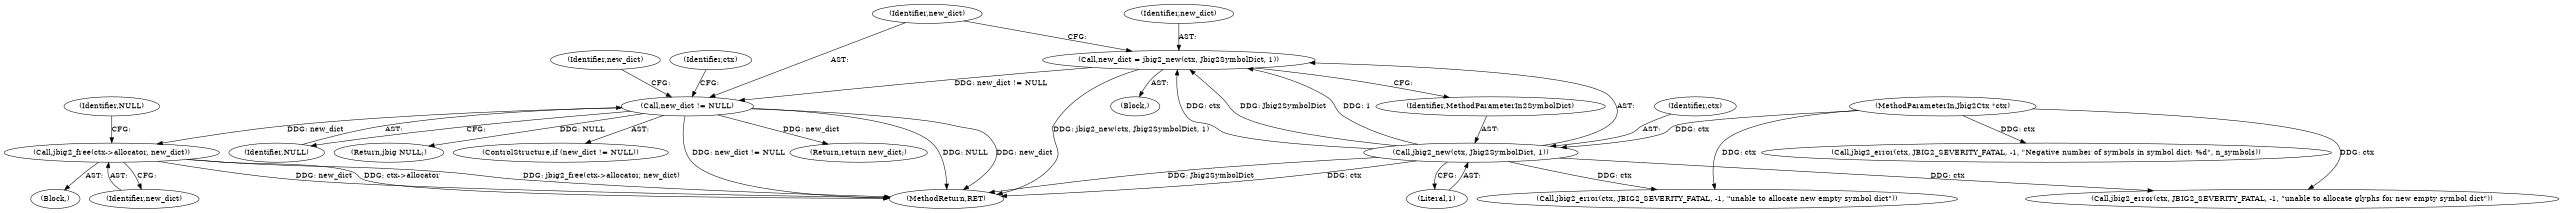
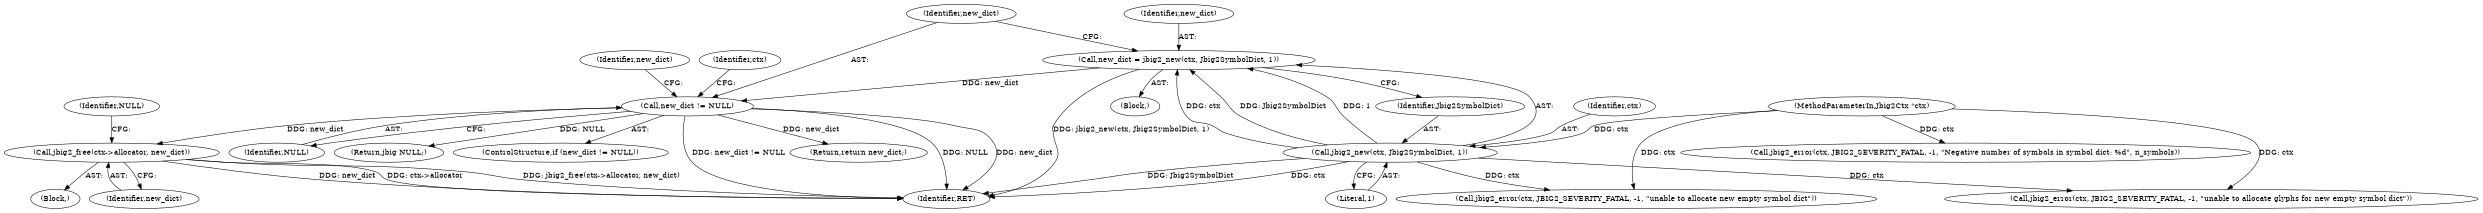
(1001, 83) -> (991, 83)
(1491, 106) -> (1450, 106)
(946, 199) -> (946, 199)
